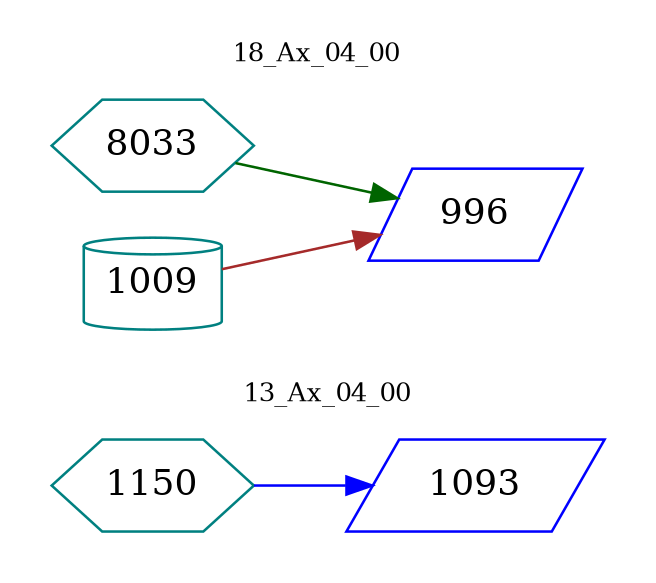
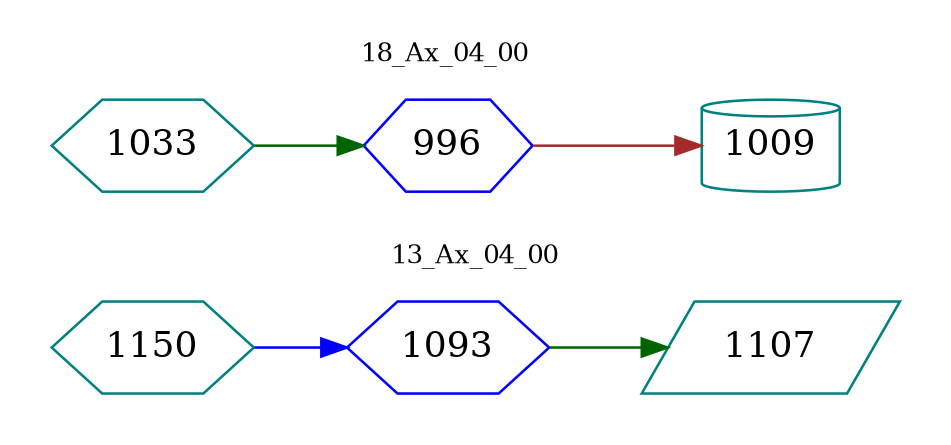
(153, 146) -> (153, 146)
(475, 215) -> (448, 146)
(288, 255) -> (604, 146)
none -> (771, 348)
(475, 486) -> (448, 348)
